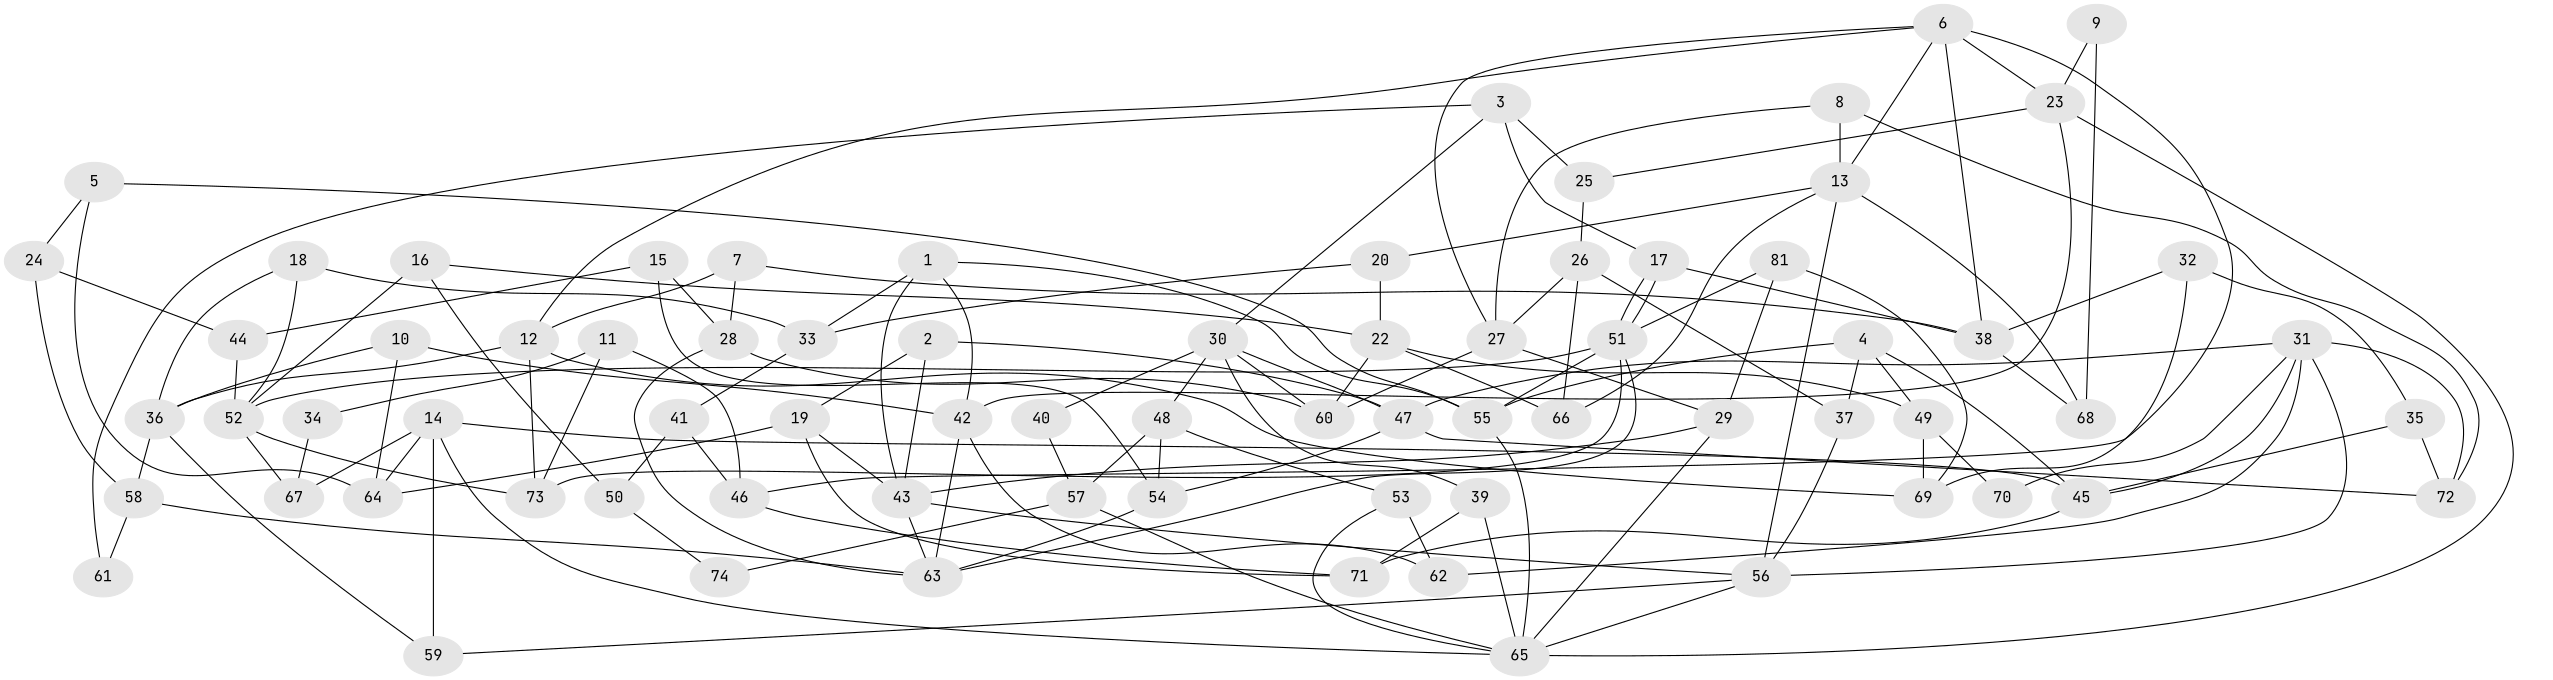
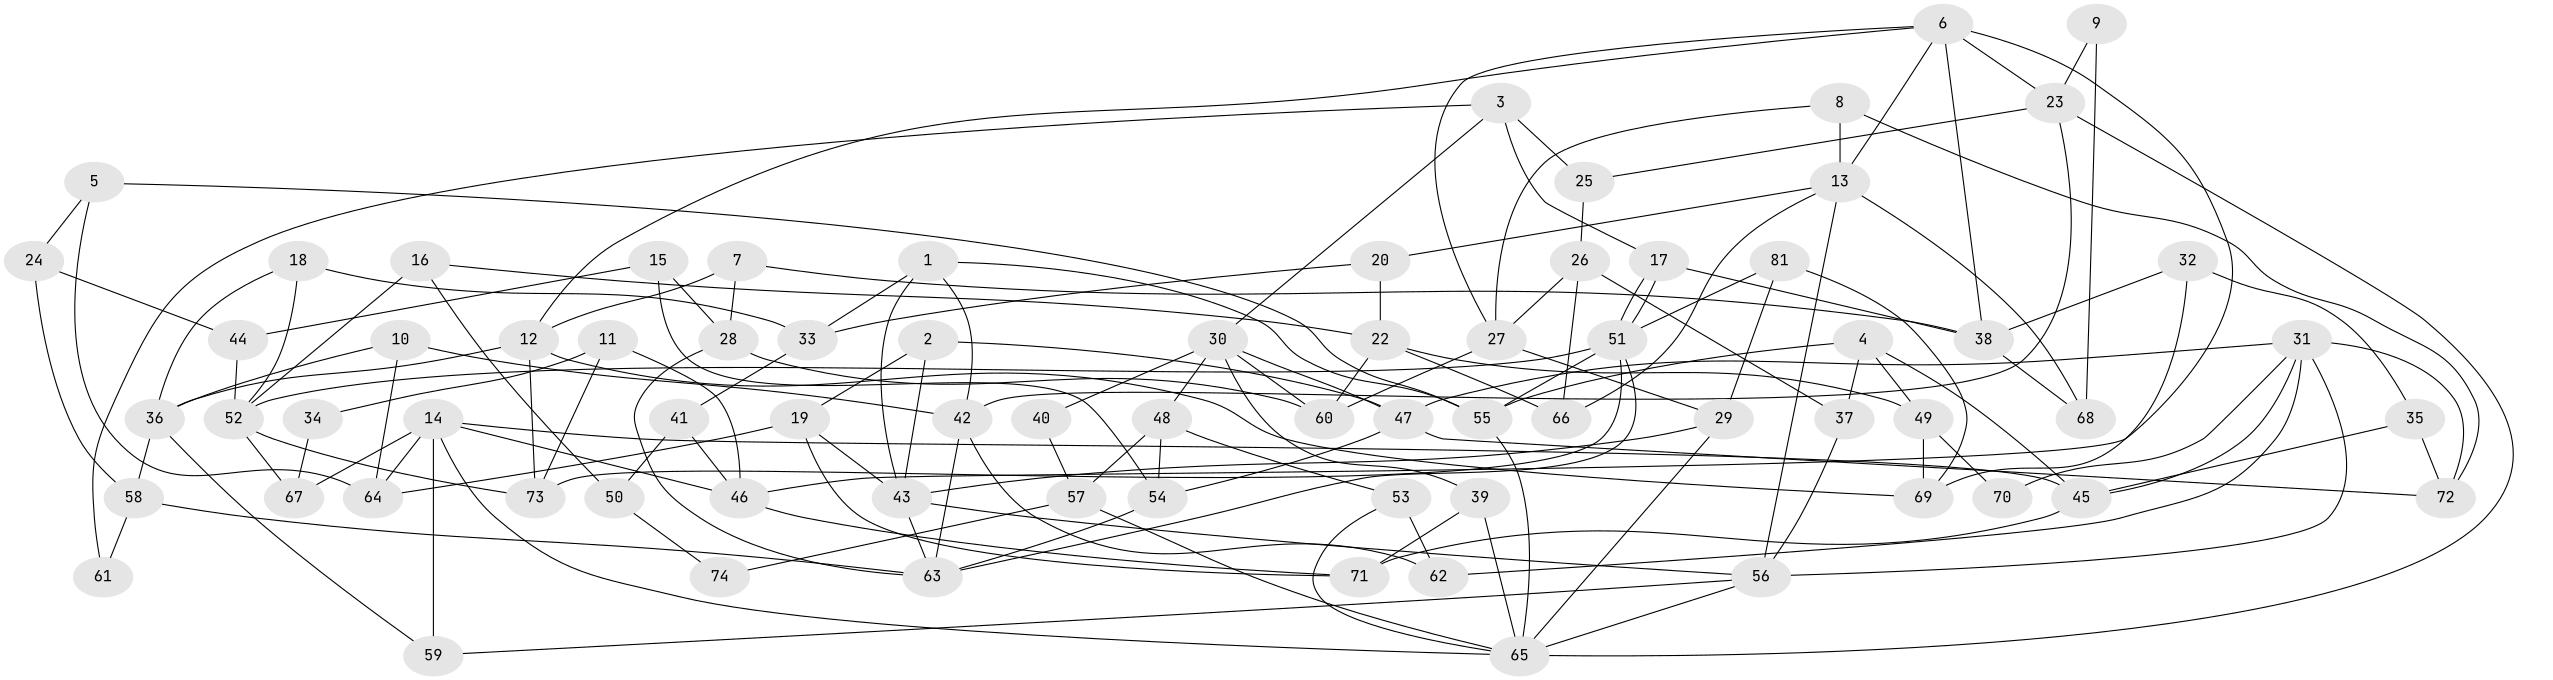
none -> (618, 466)
